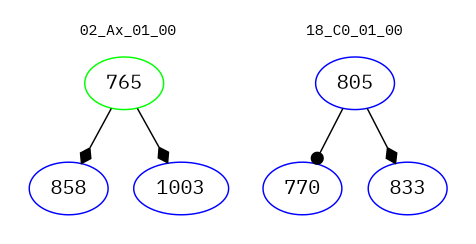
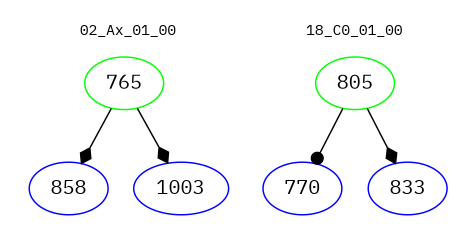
(355, 83) -> (355, 83)
